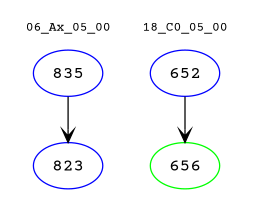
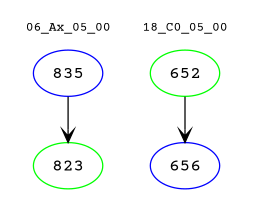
(185, 73) -> (185, 73)
(68, 166) -> (68, 166)
(185, 166) -> (185, 166)
